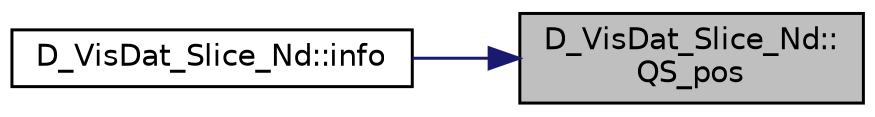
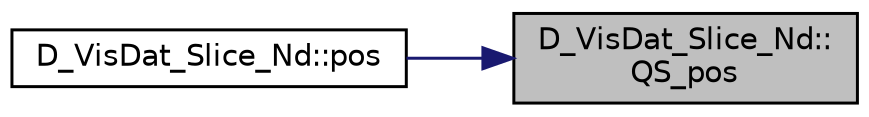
(212, 58) -> (209, 58)
